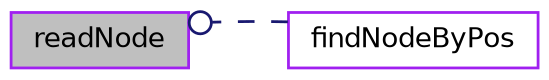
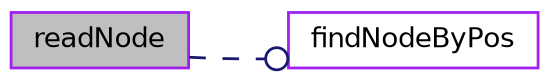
(250, 22) -> (227, 59)
